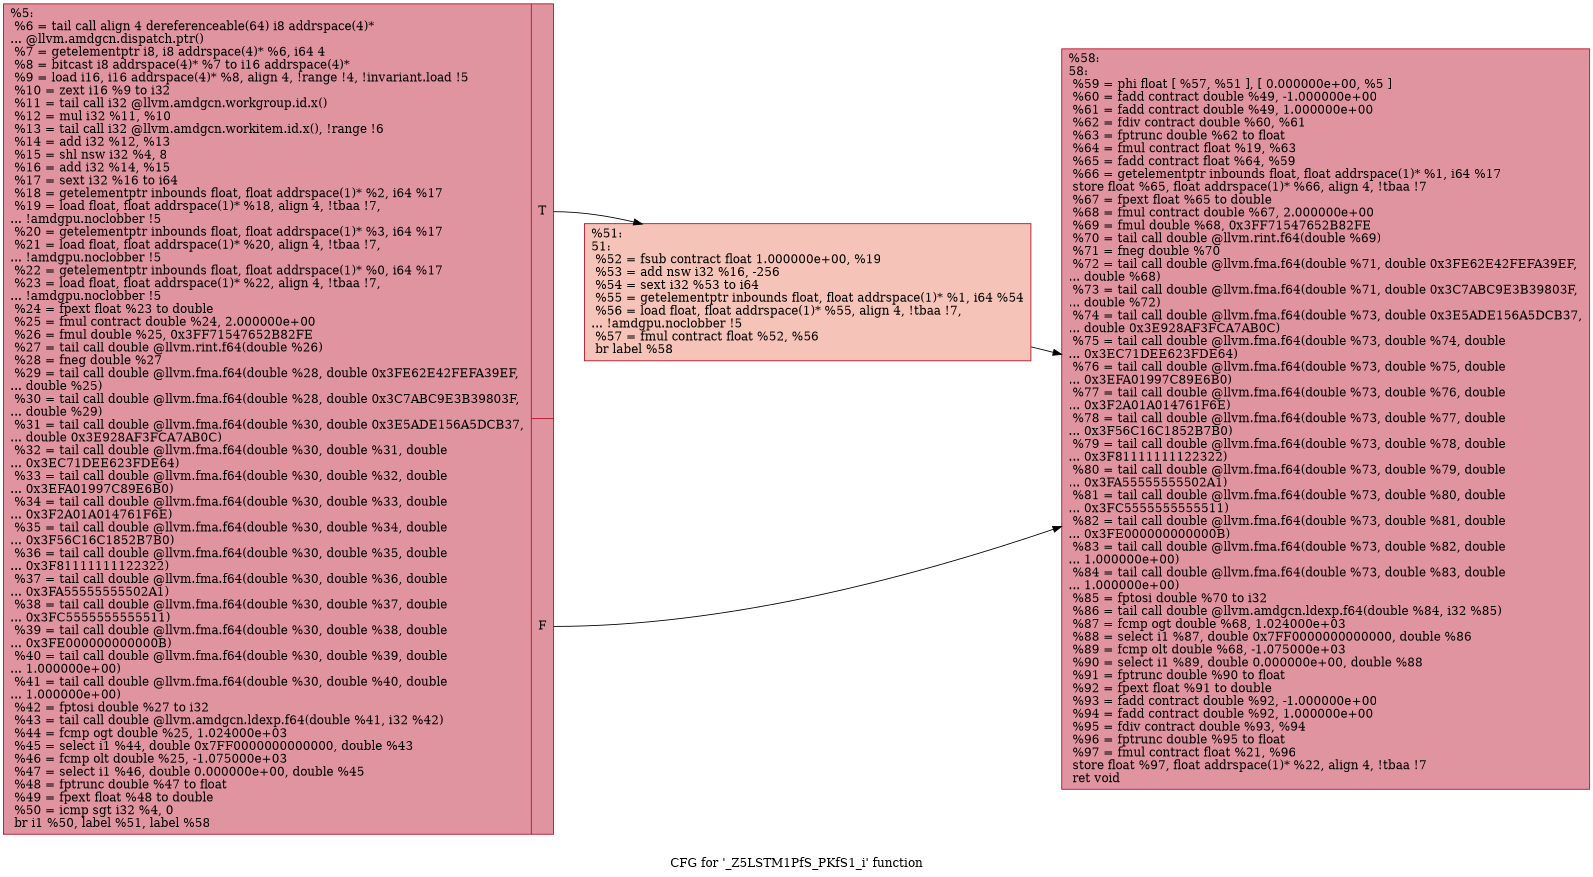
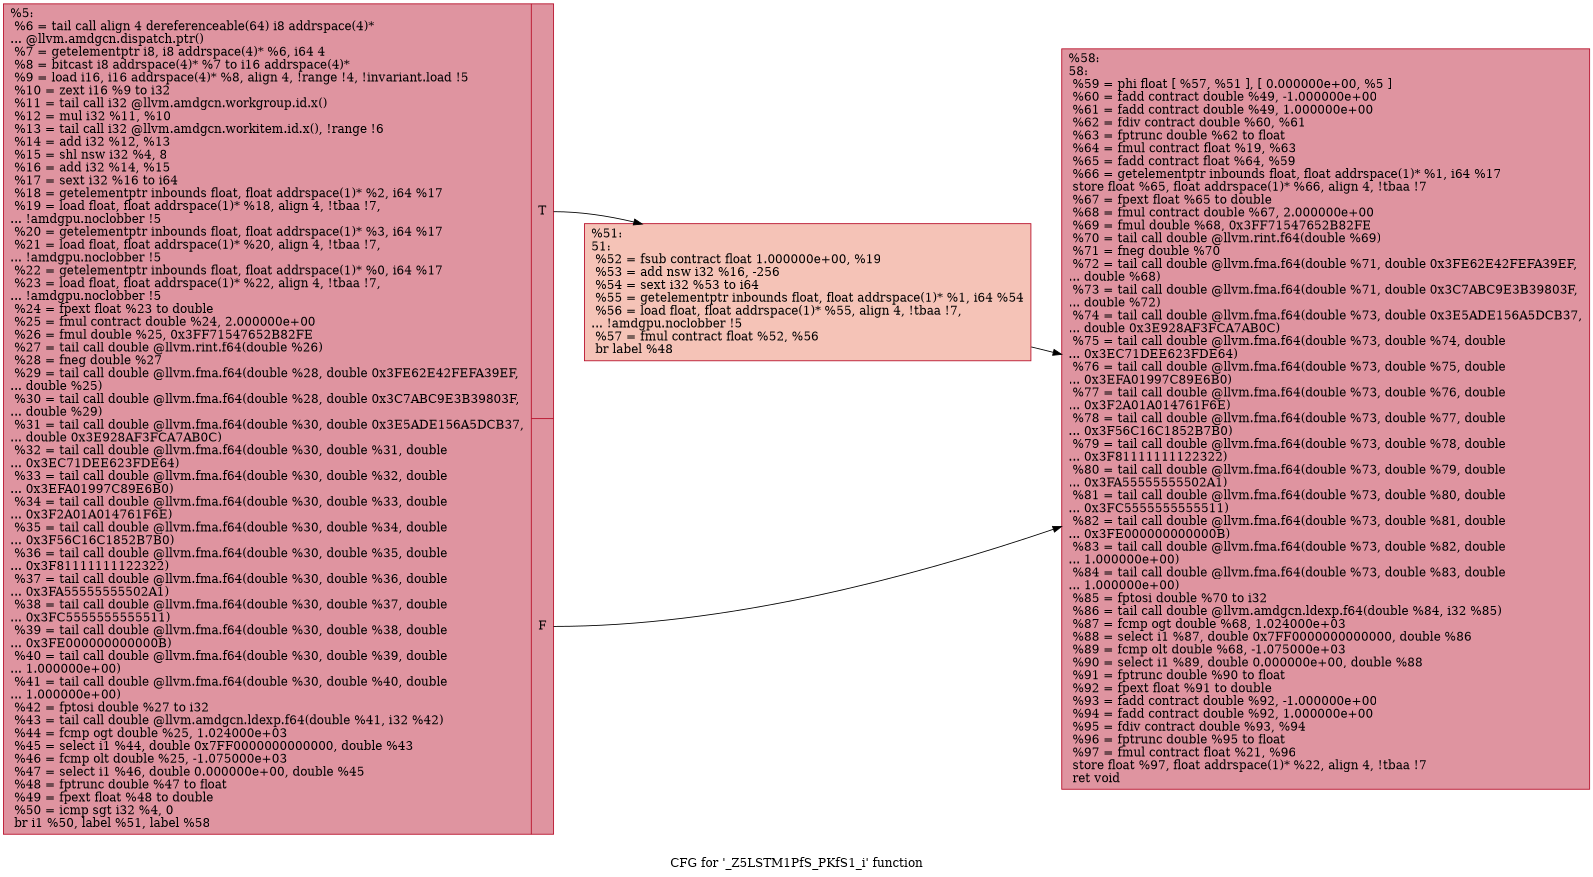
(632, 350) -> (632, 350)
